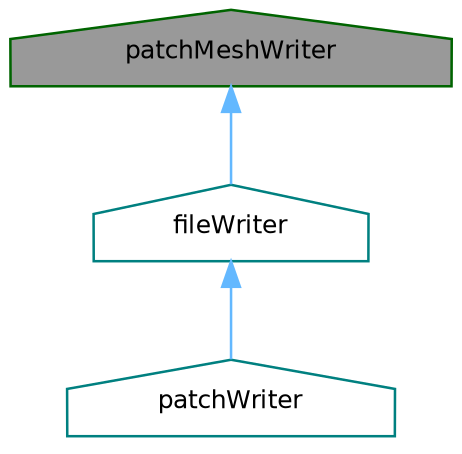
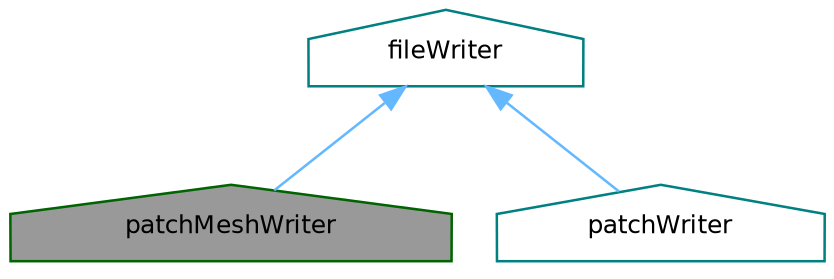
(231, 148) -> (329, 147)
